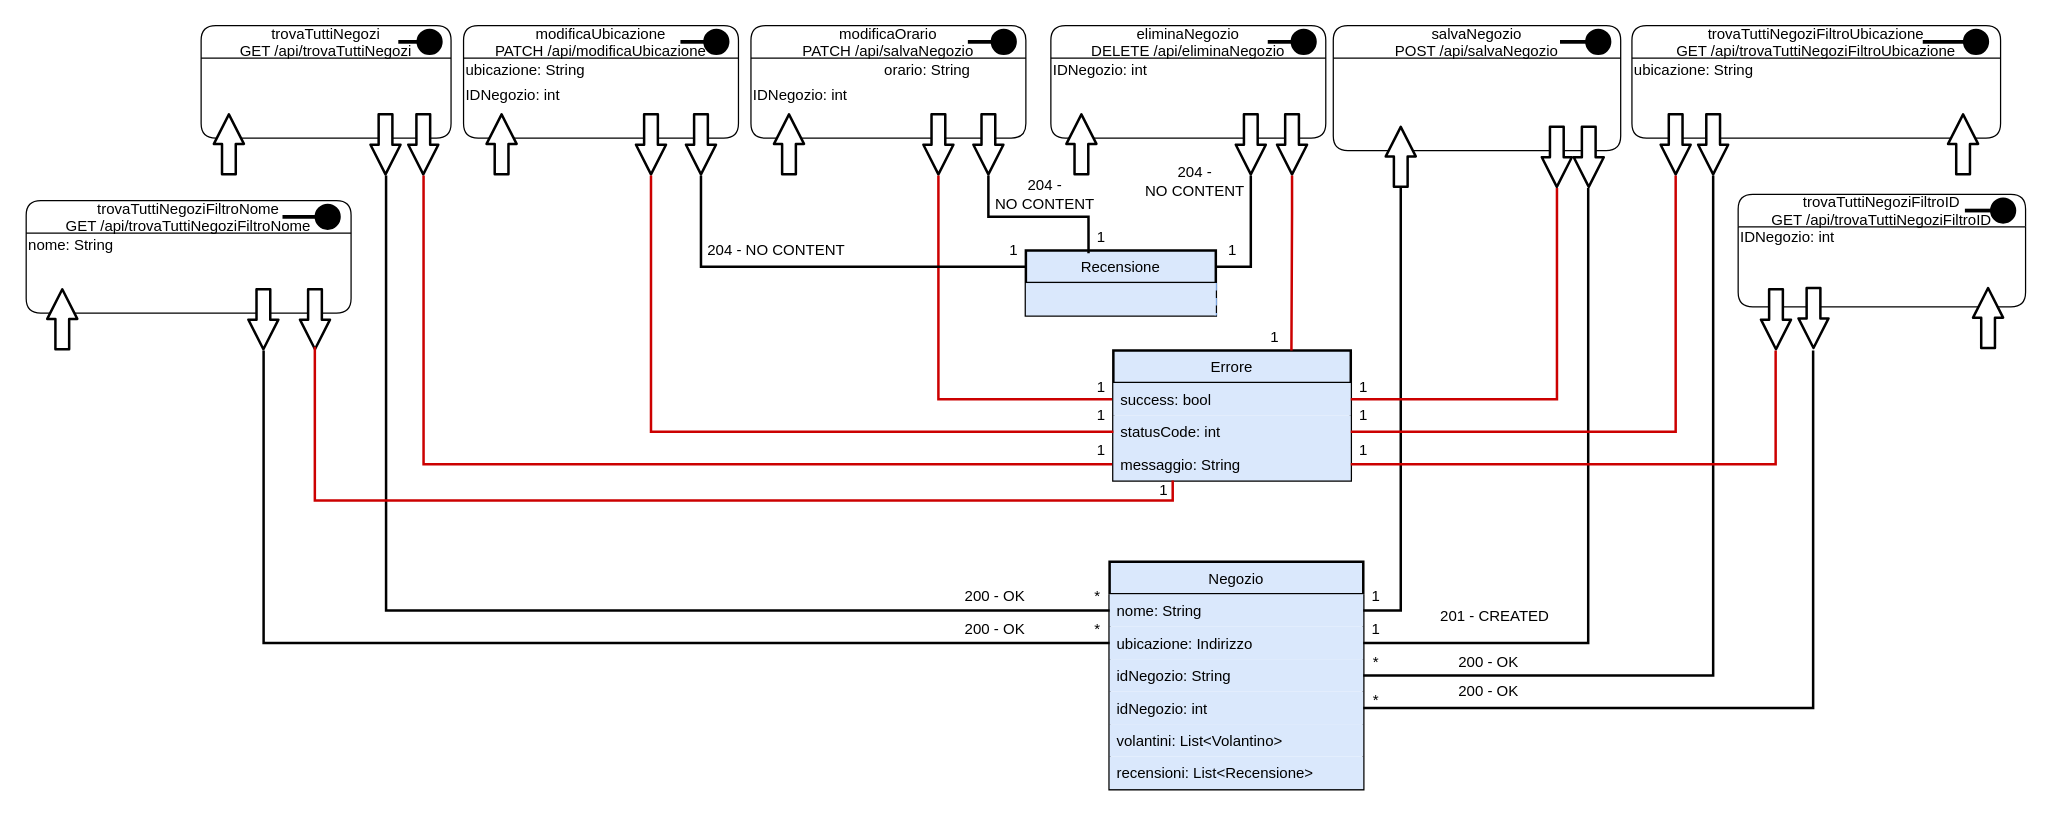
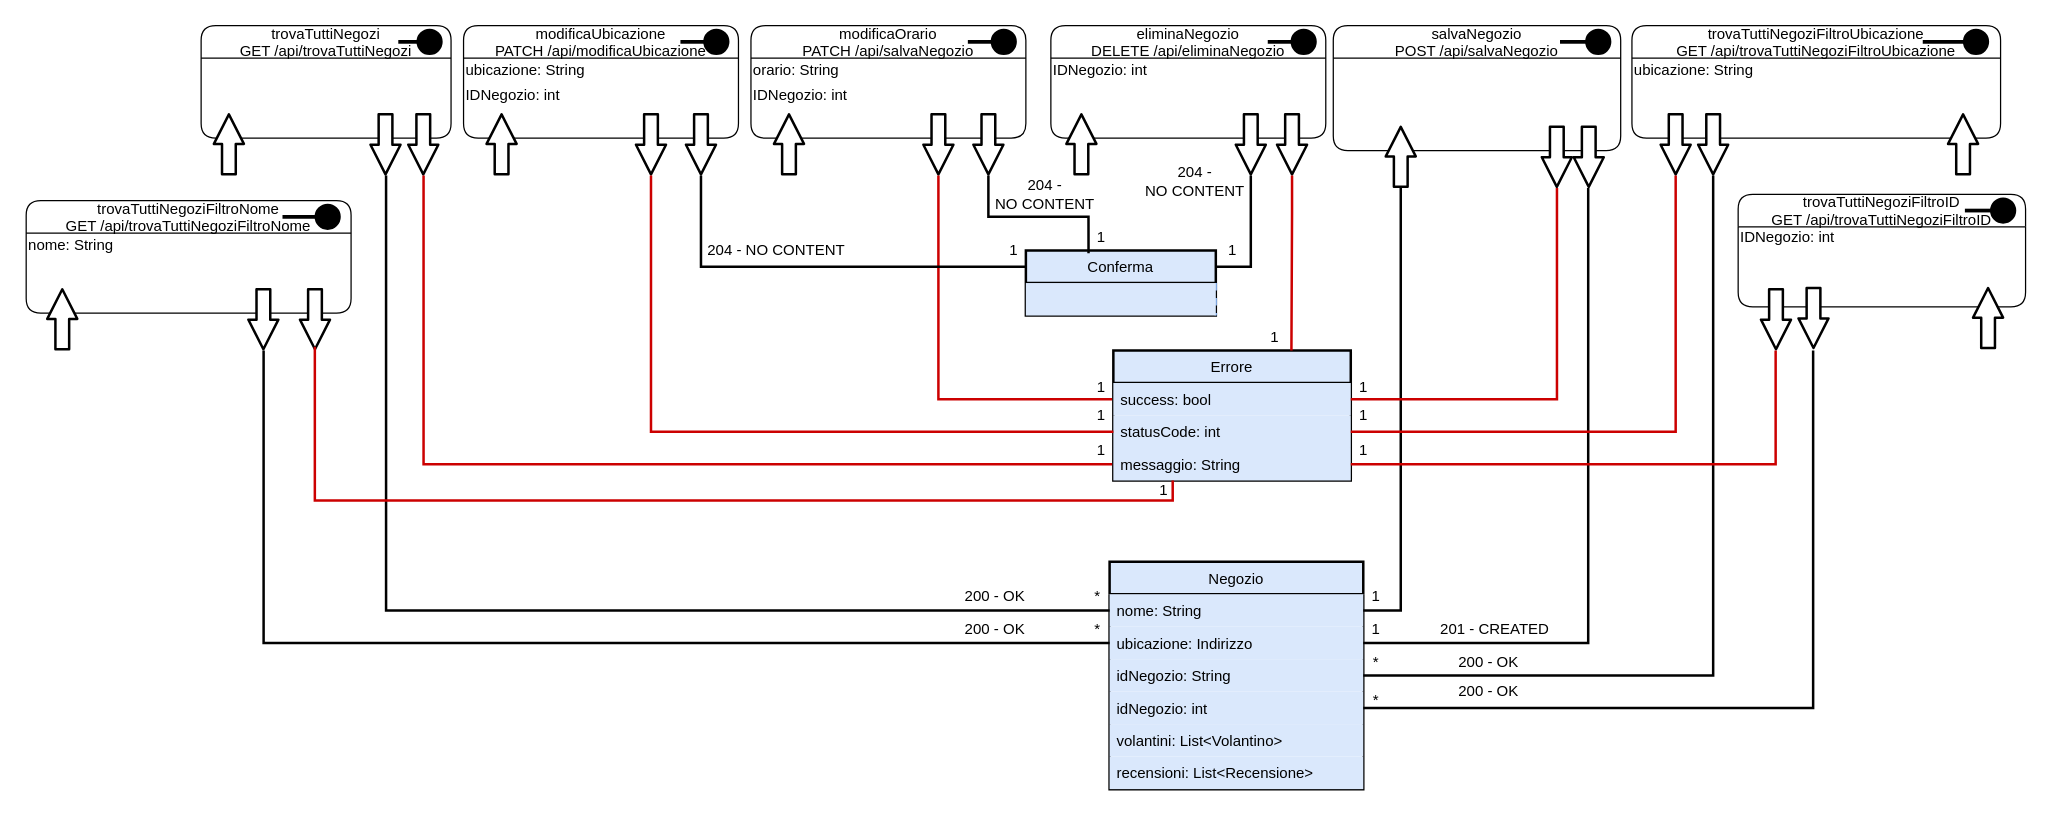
(932, 71) -> (801, 71)
(1120, 268) -> (1120, 268)
(1494, 617) -> (1494, 629)
